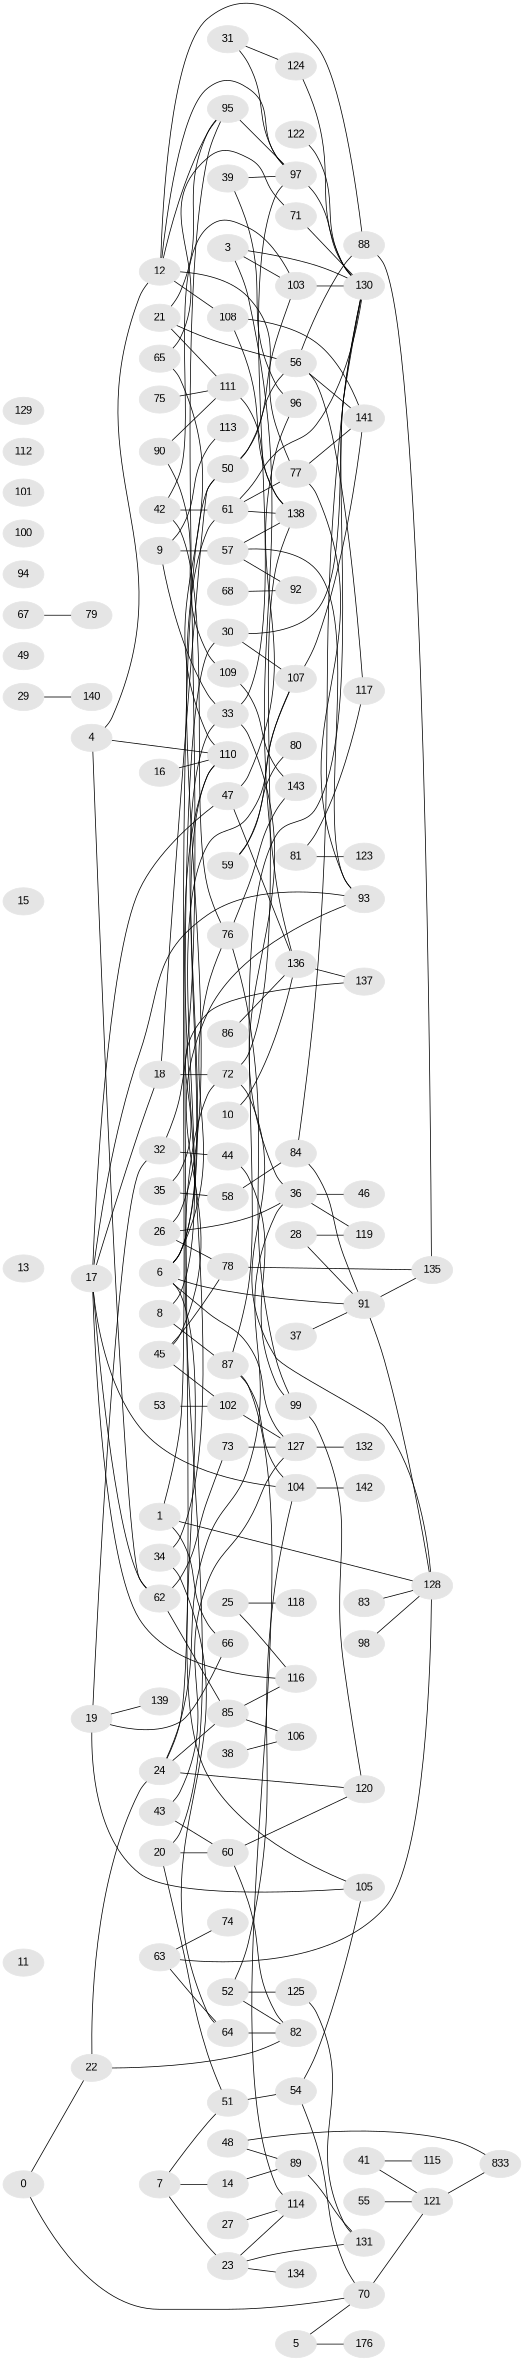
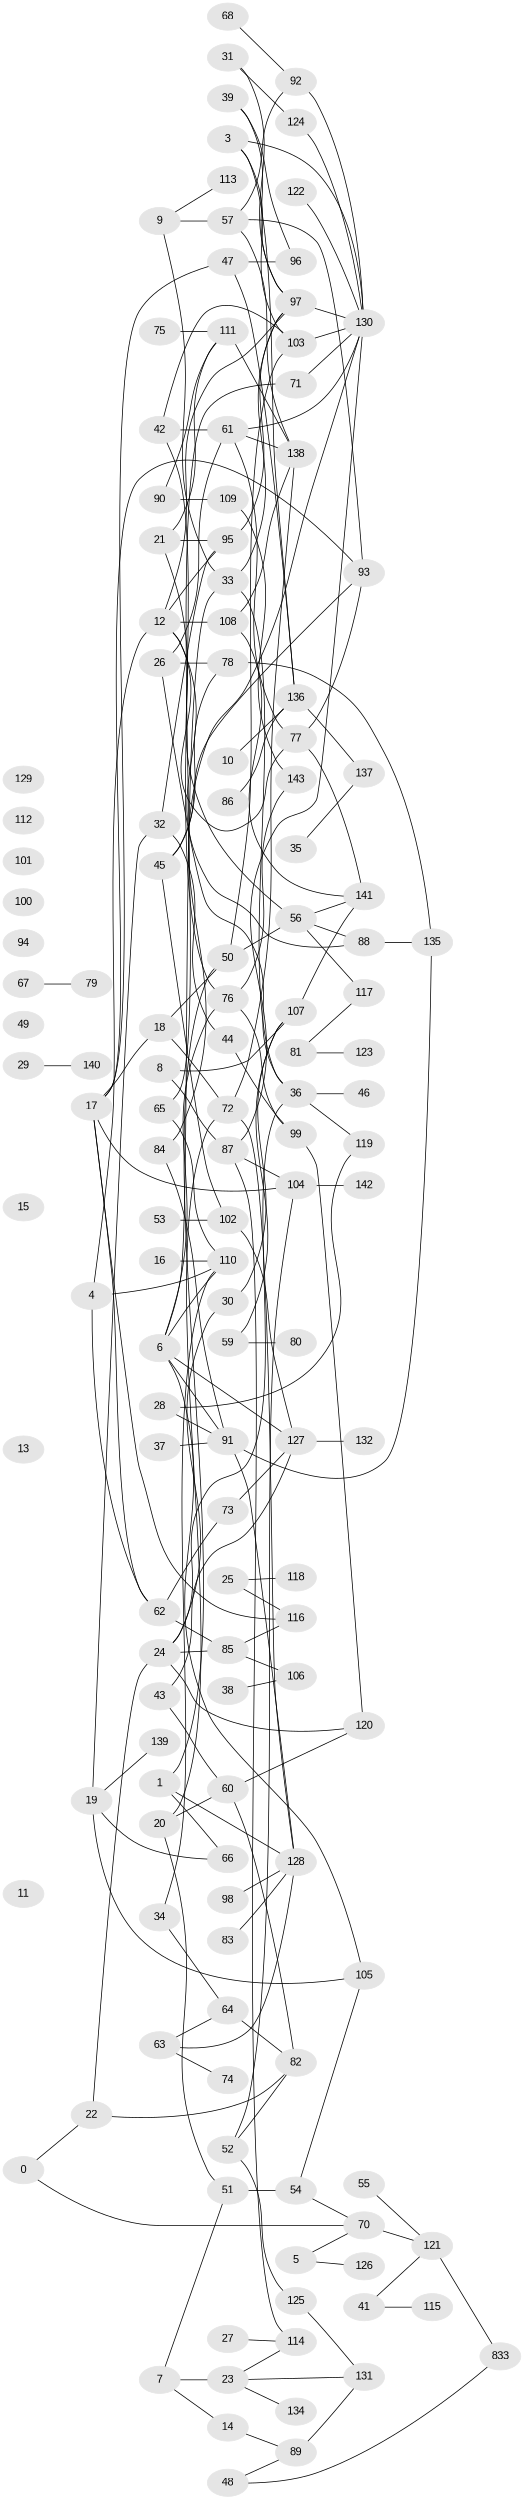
(340, 493) -> (349, 197)
(228, 1197) -> none
(364, 2344) -> (364, 2266)
